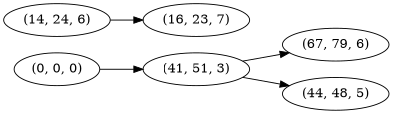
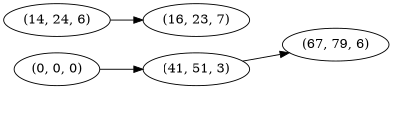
(336, 94) -> none
